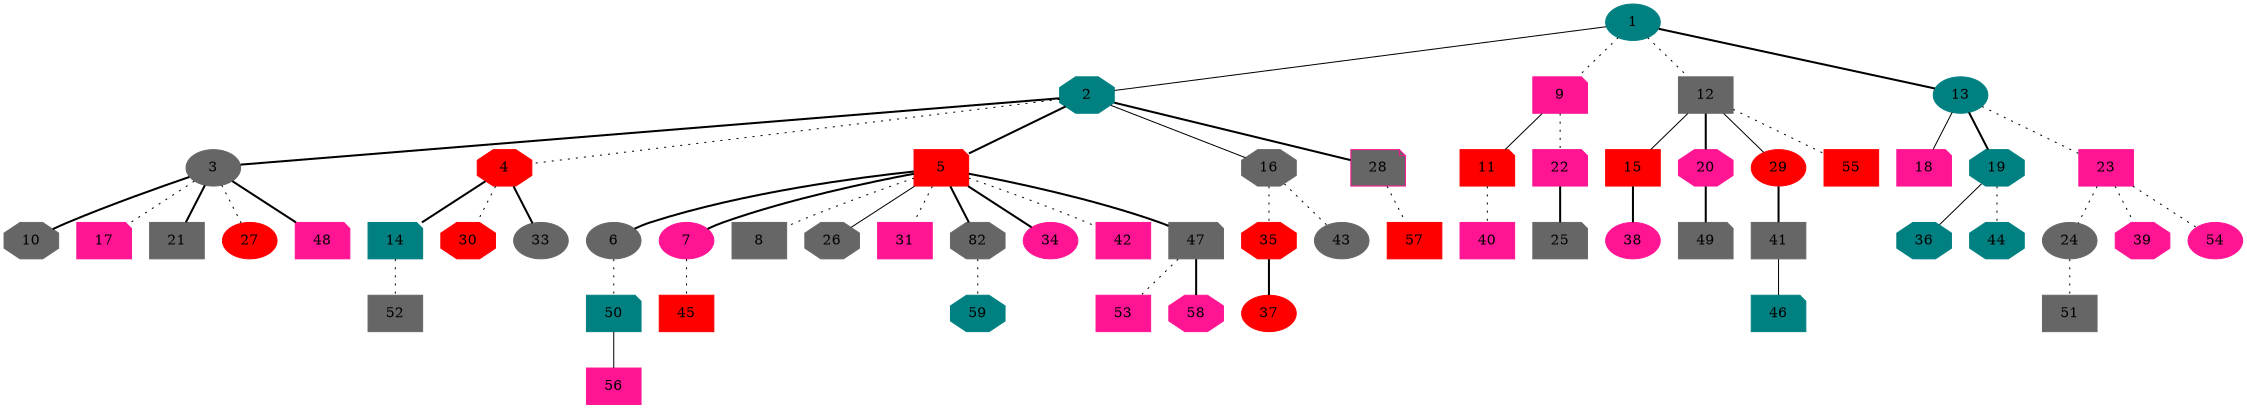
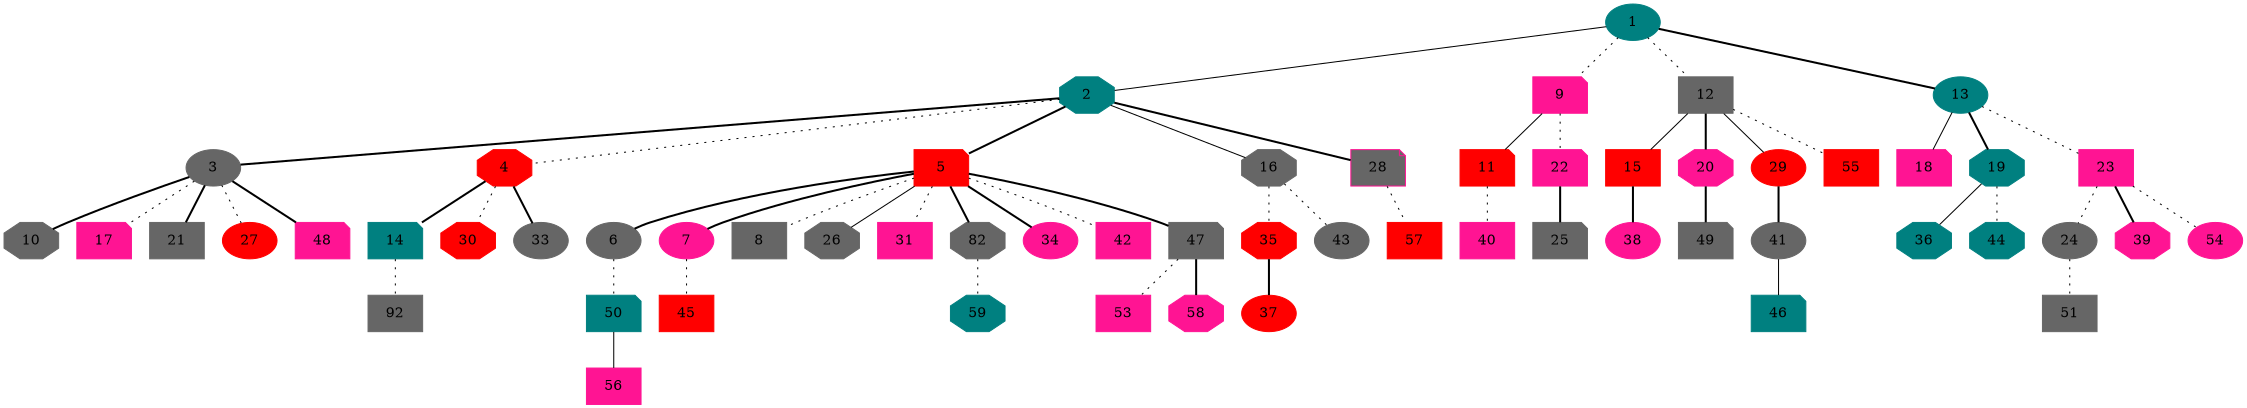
(2124, 204) -> (2124, 204)
(1779, 241) -> (1779, 241)
(395, 313) -> (395, 313)
